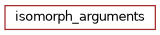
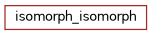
(80, 18) -> (76, 18)
